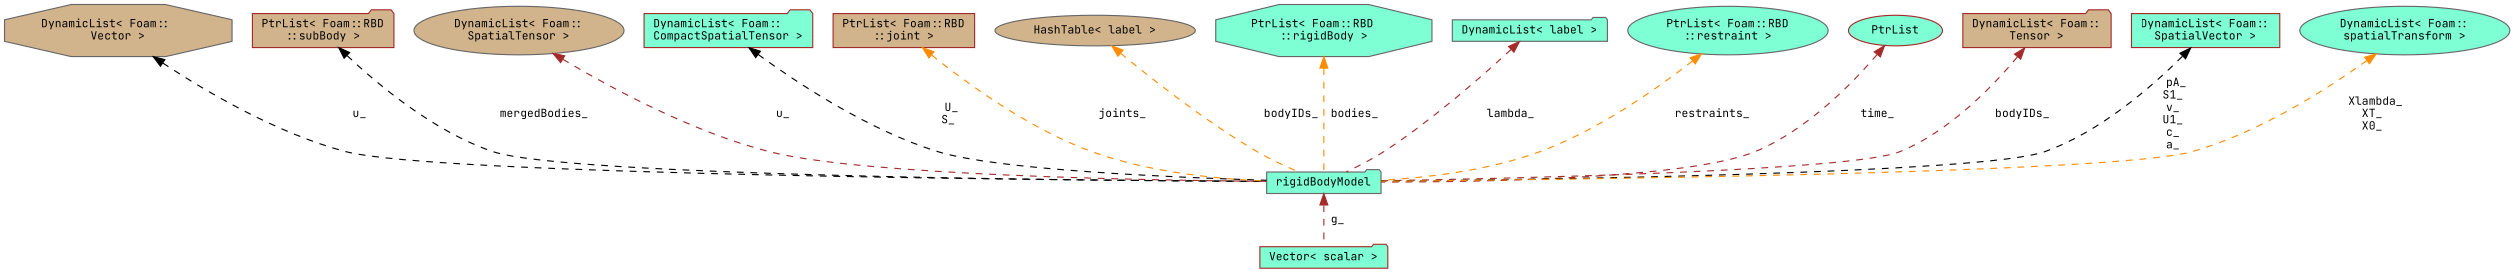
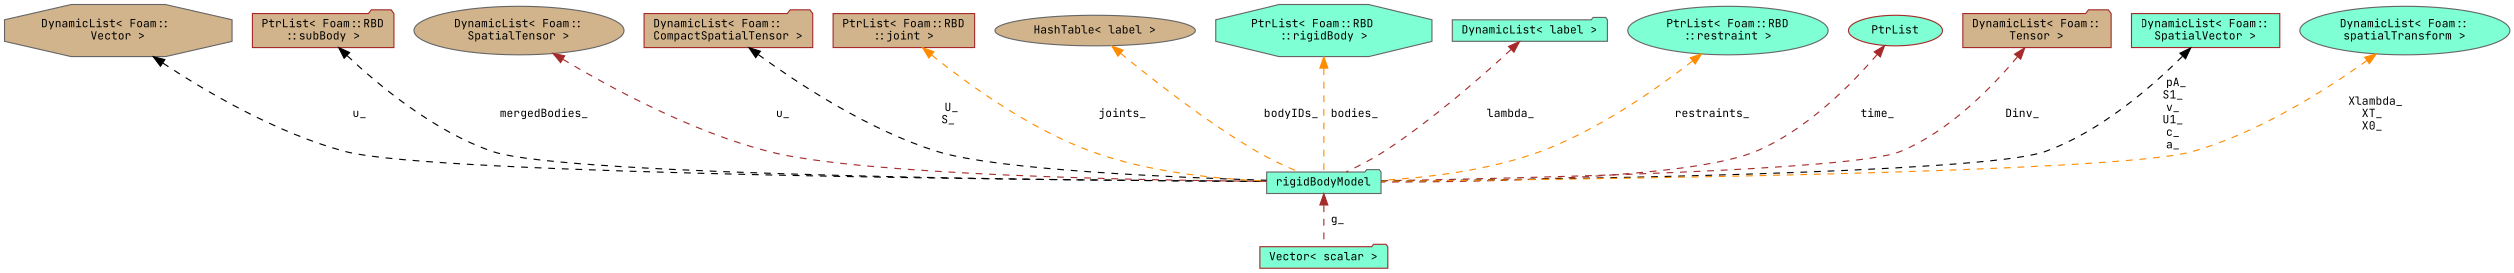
(728, 31) -> (728, 31)
(2019, 114) -> (2019, 114)
